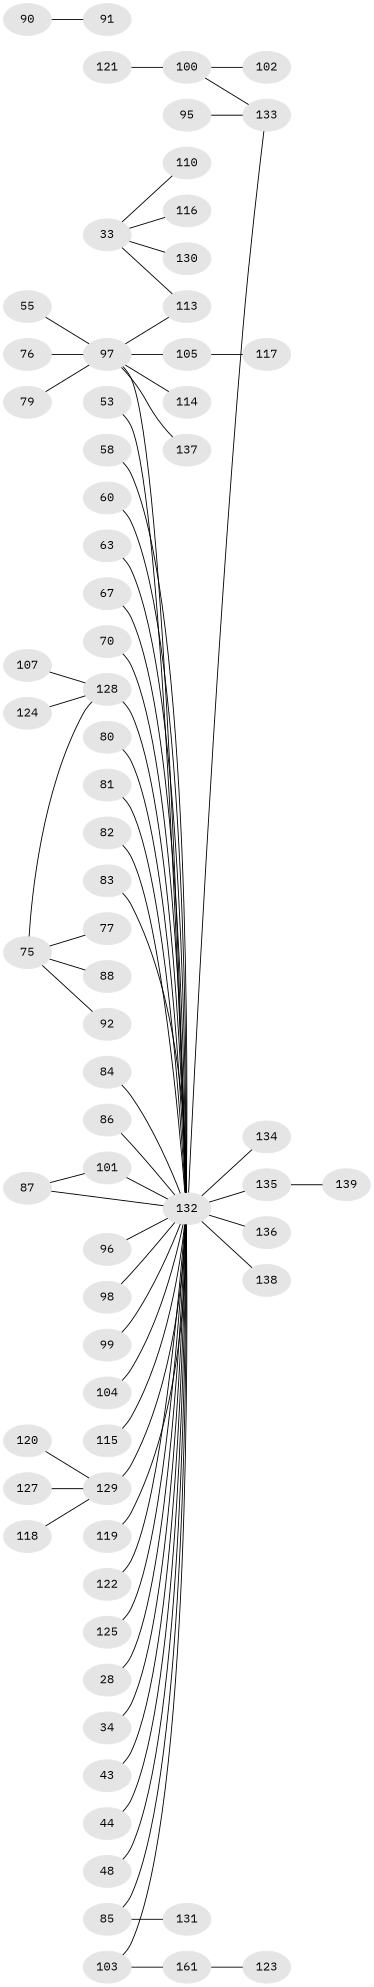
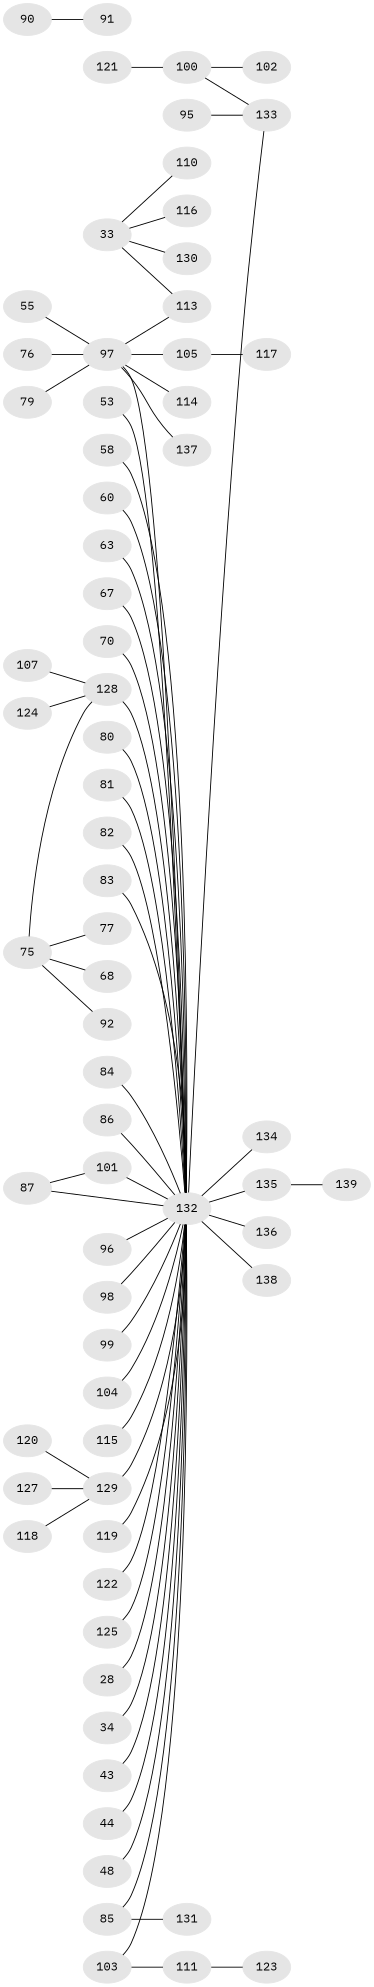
(107, 976) -> (107, 976)
(187, 1967) -> (187, 1967)
